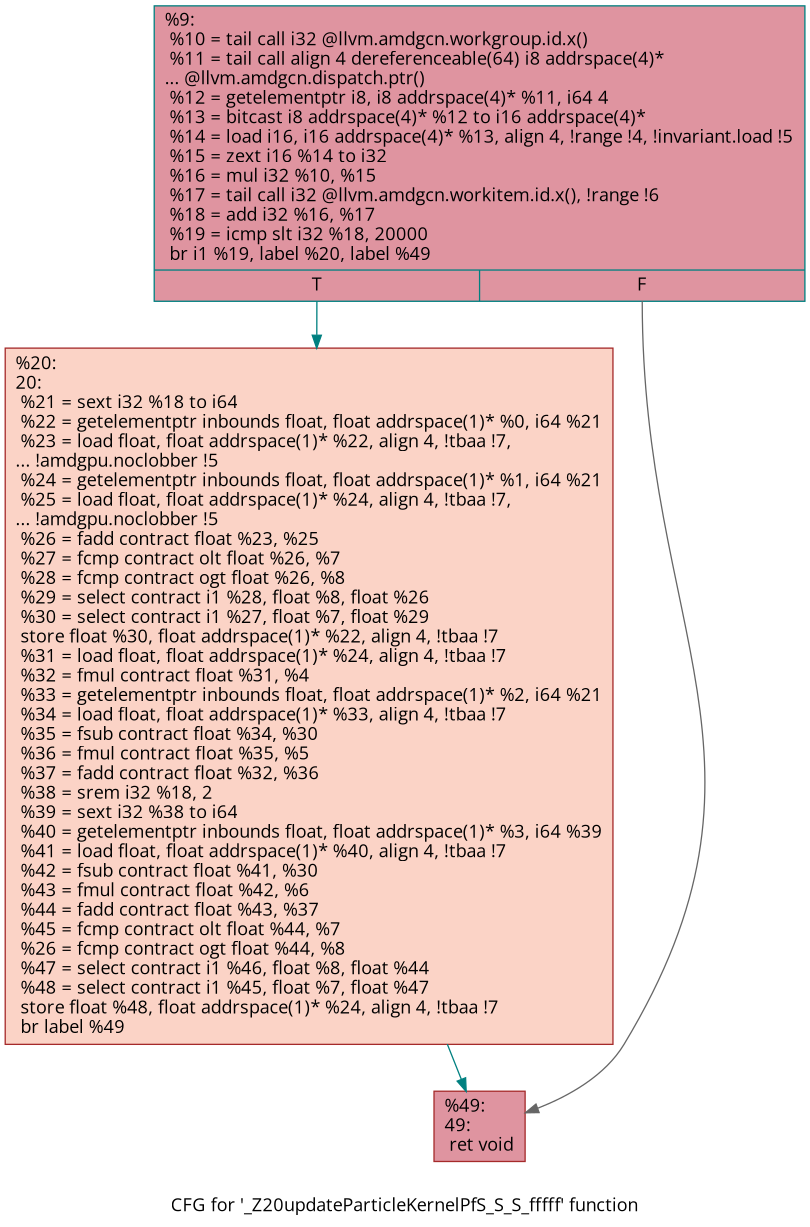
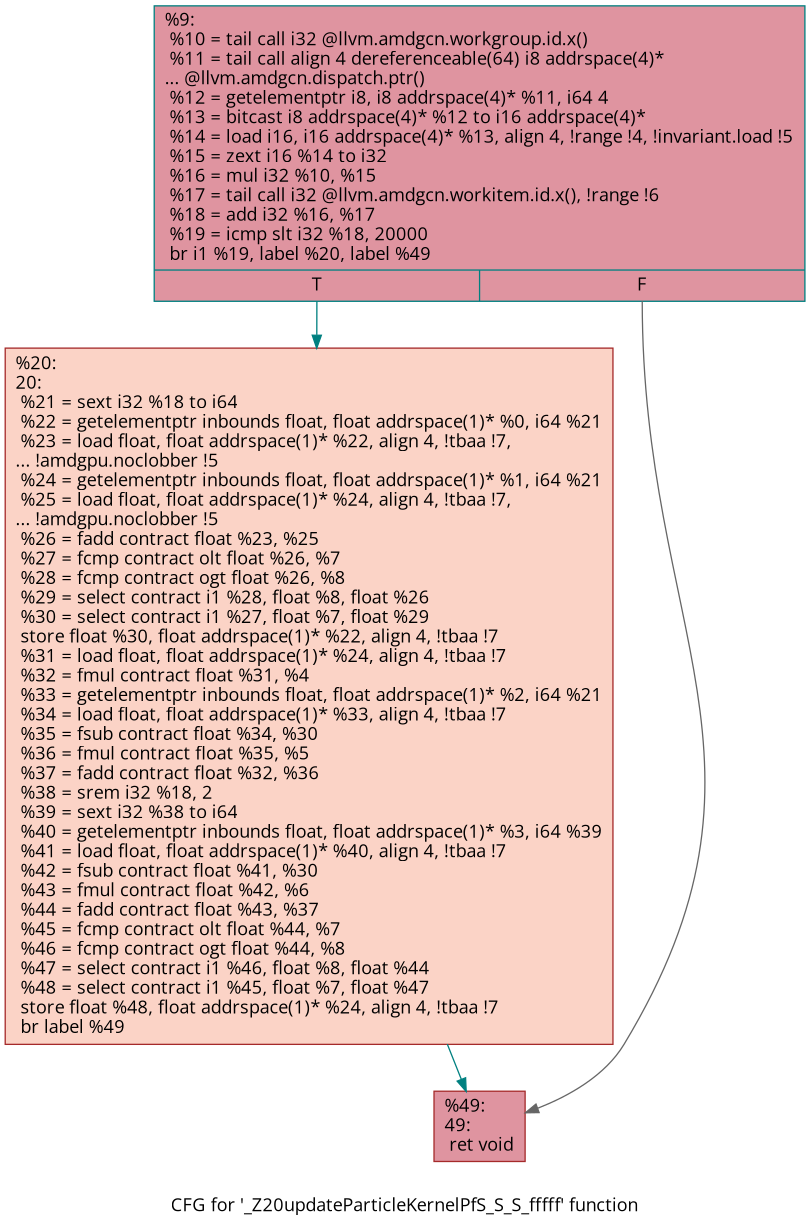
(181, 949) -> (181, 949)
